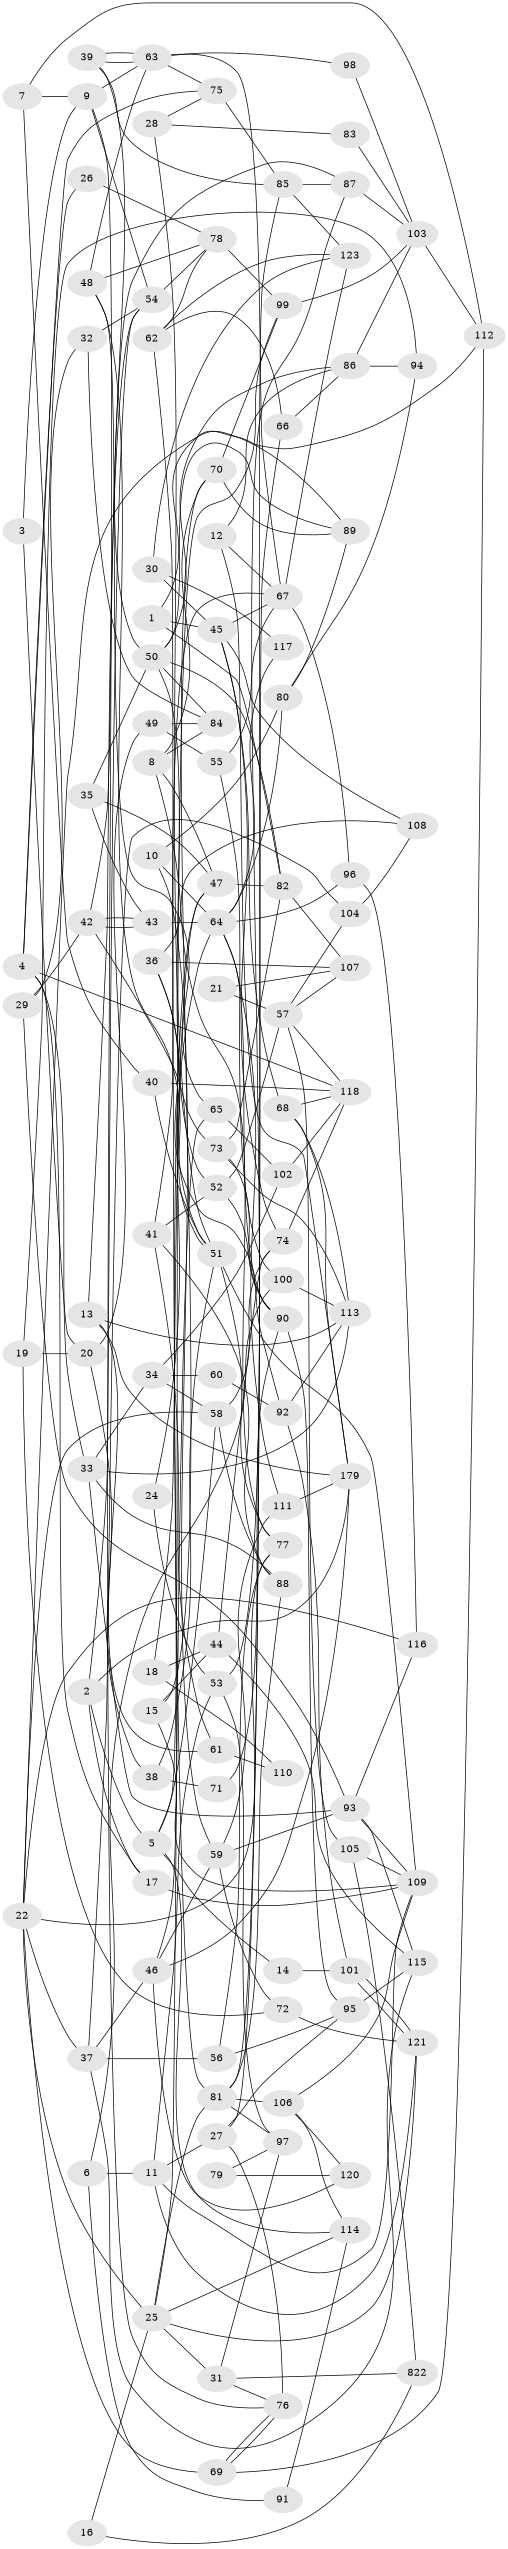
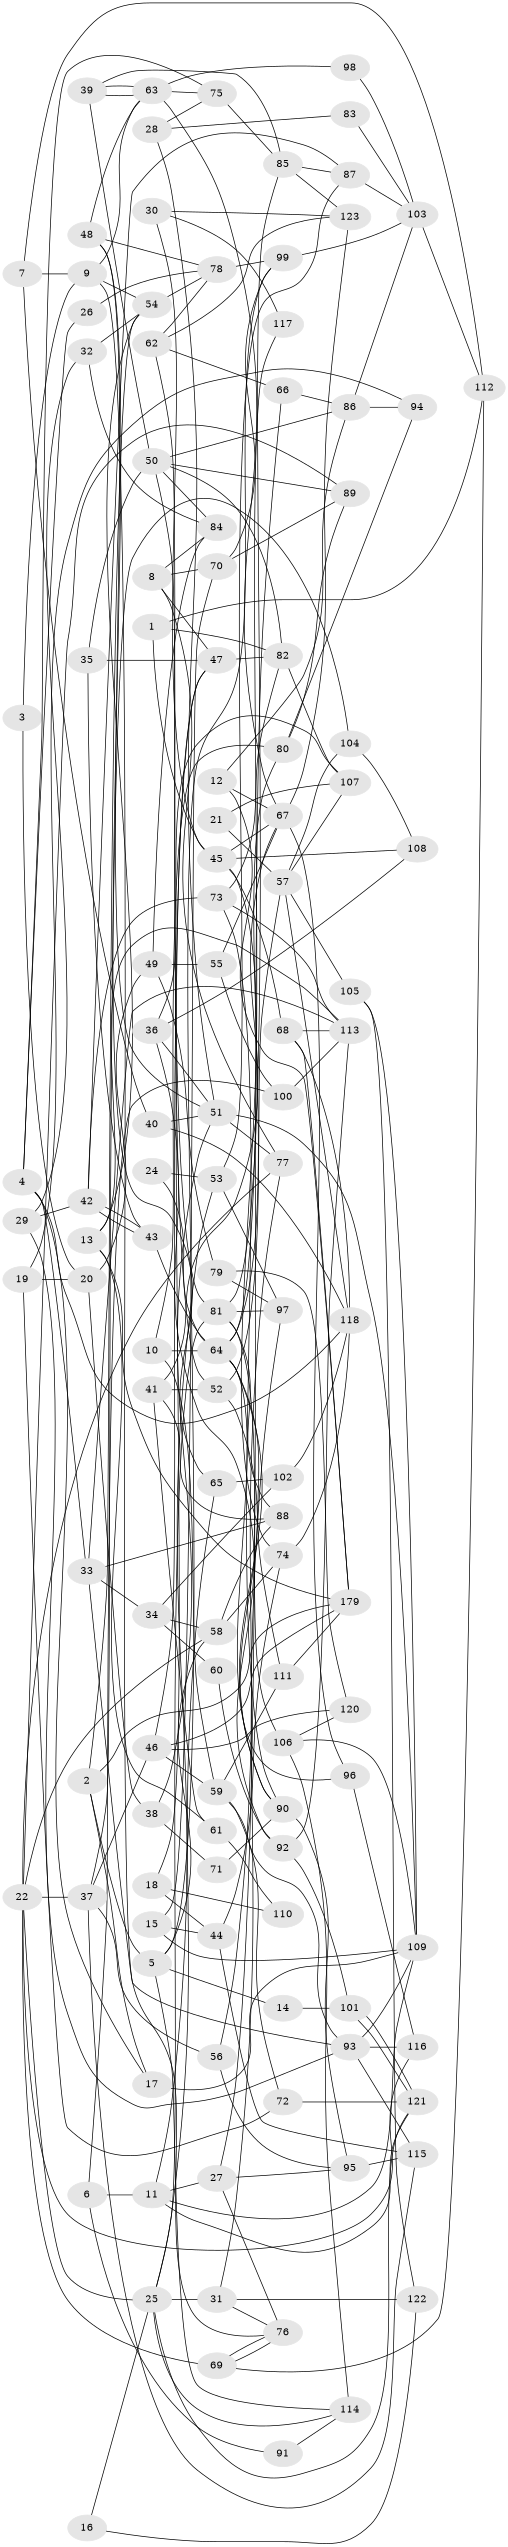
none -> (187, 1118)
(417, 2373) -> (417, 2299)
